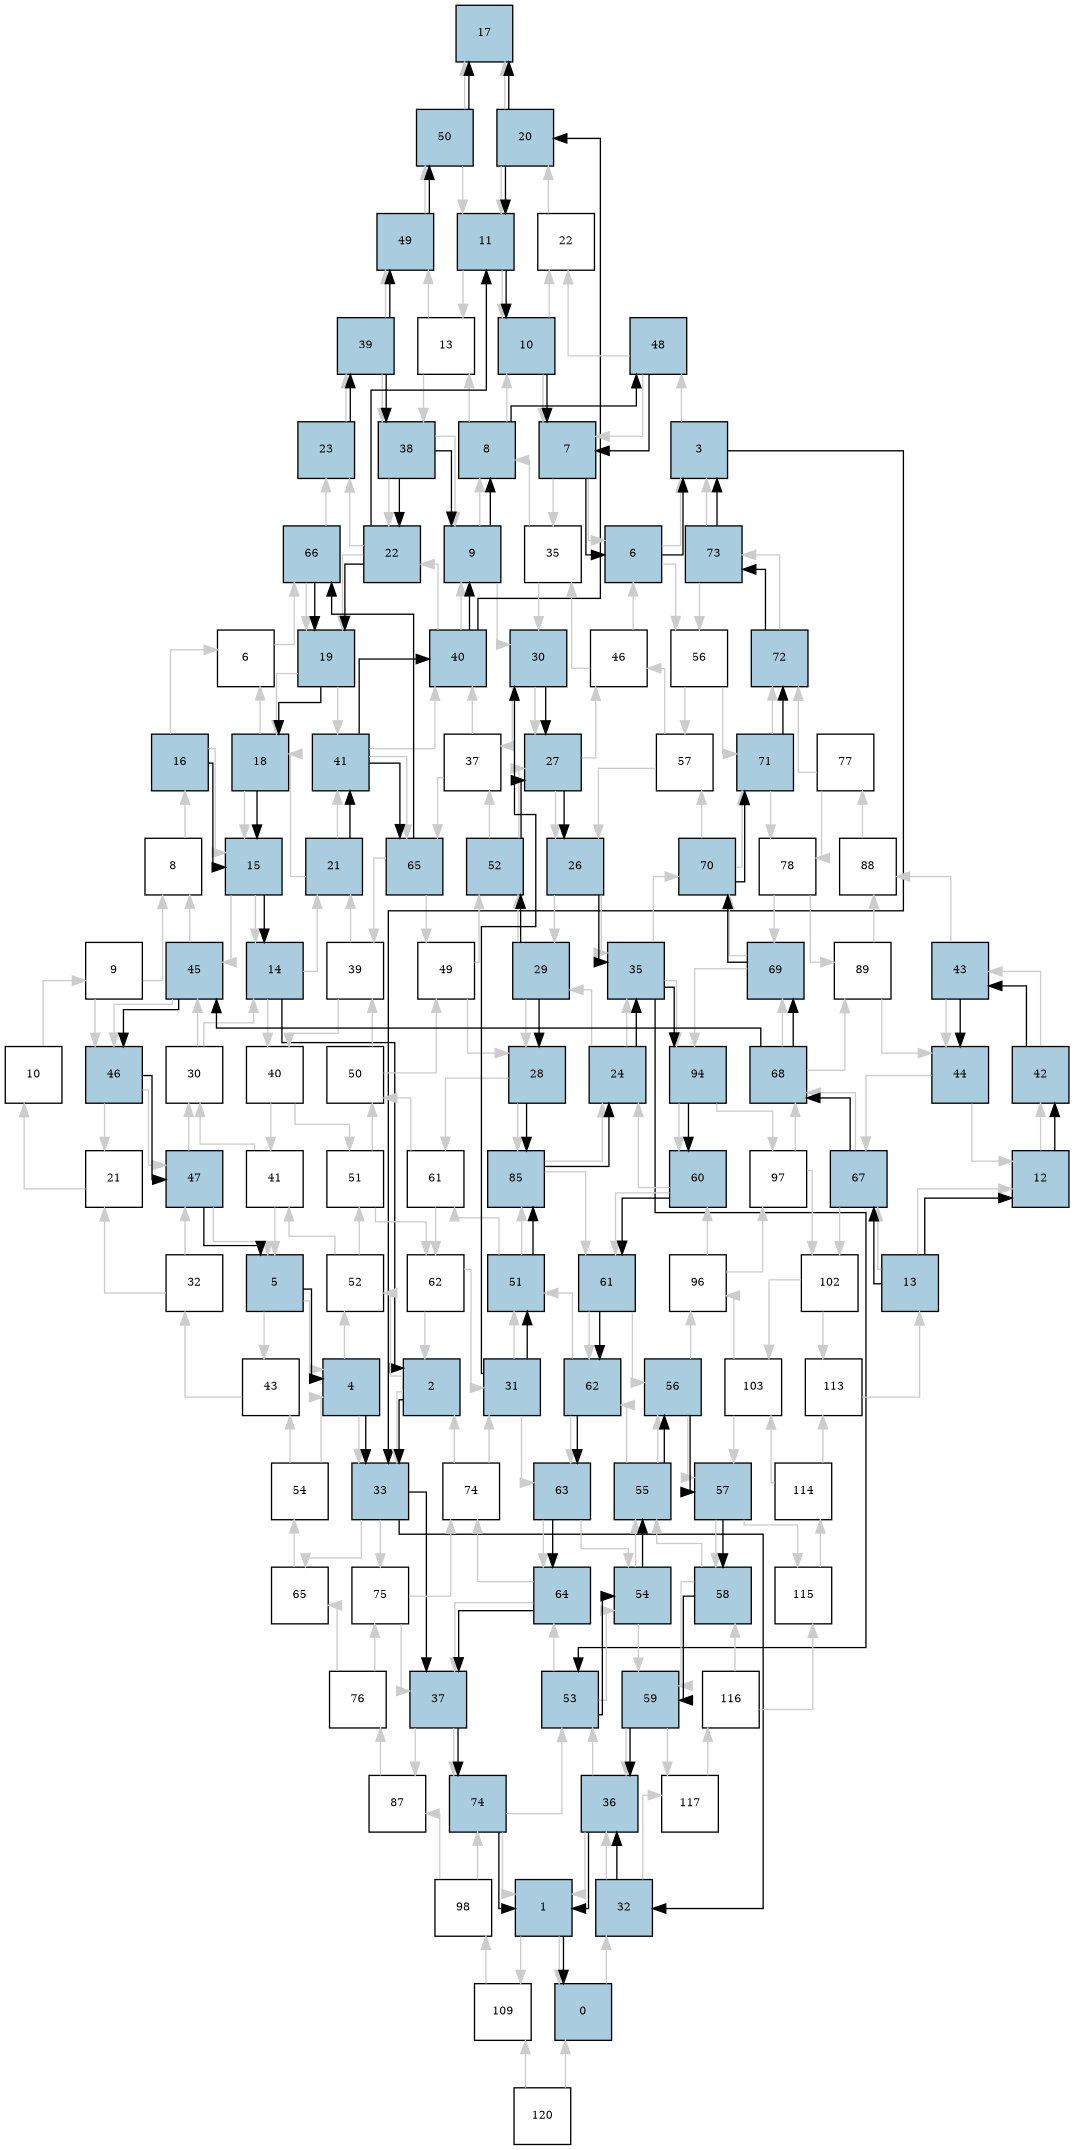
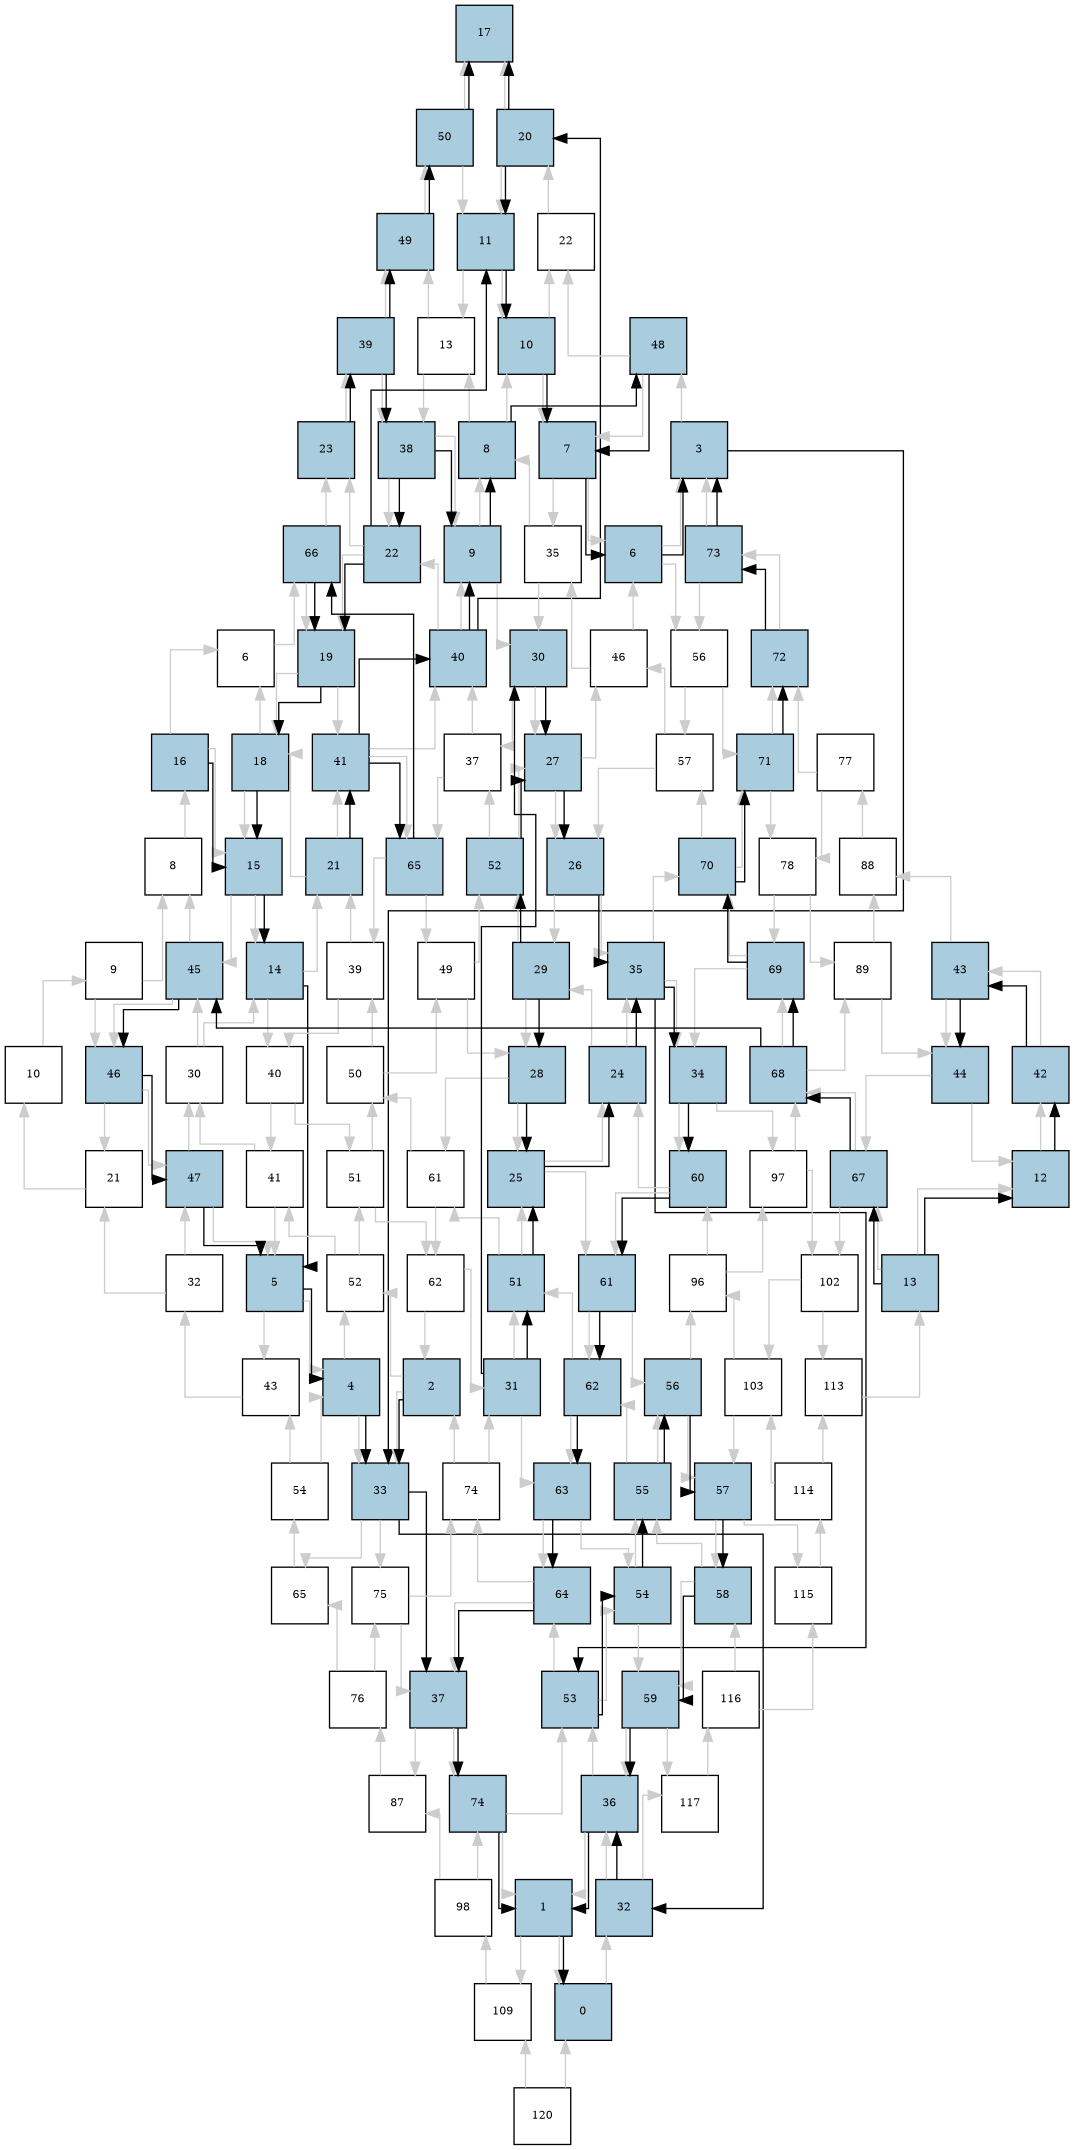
(359, 1043) -> (308, 1110)
(698, 1075) -> (698, 1075)
(516, 1179) -> (516, 1179)
